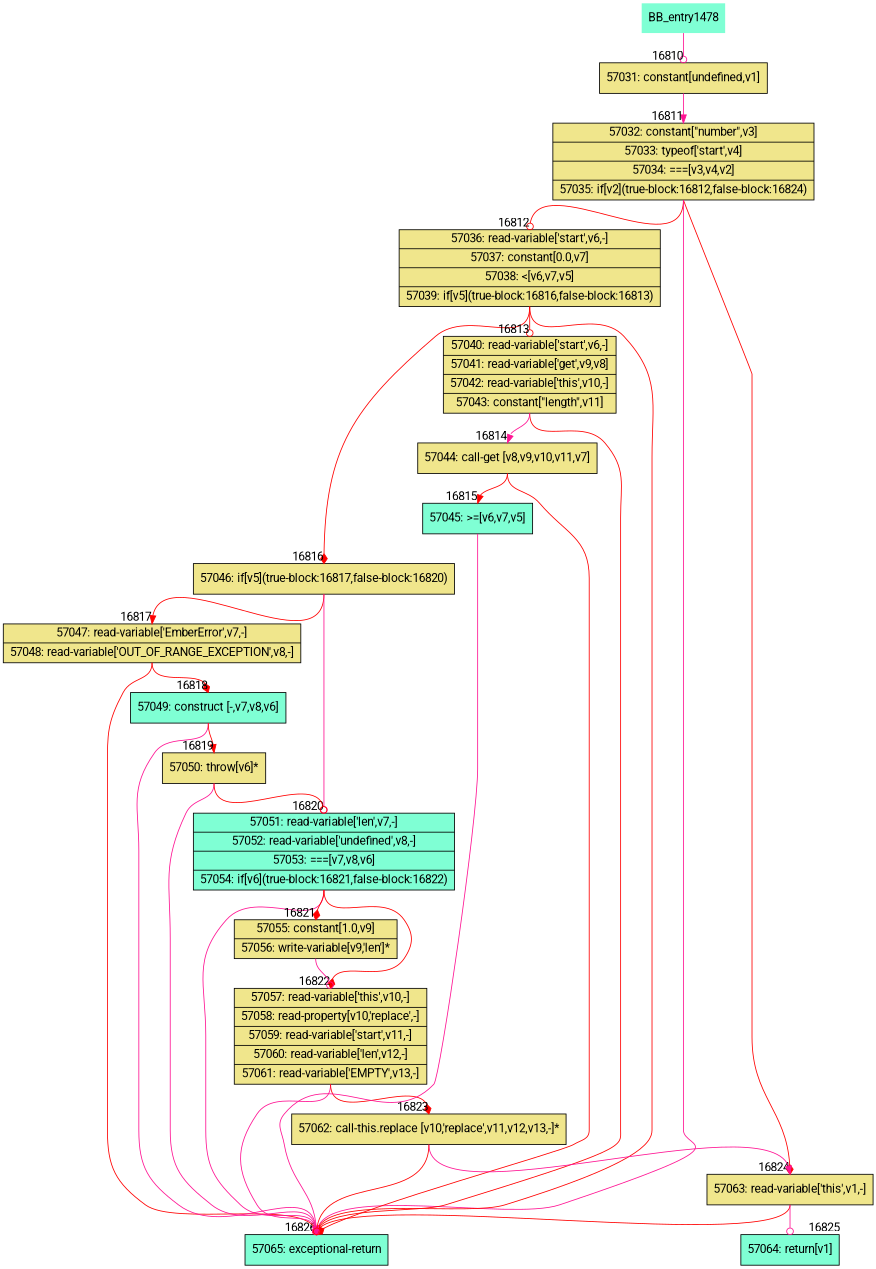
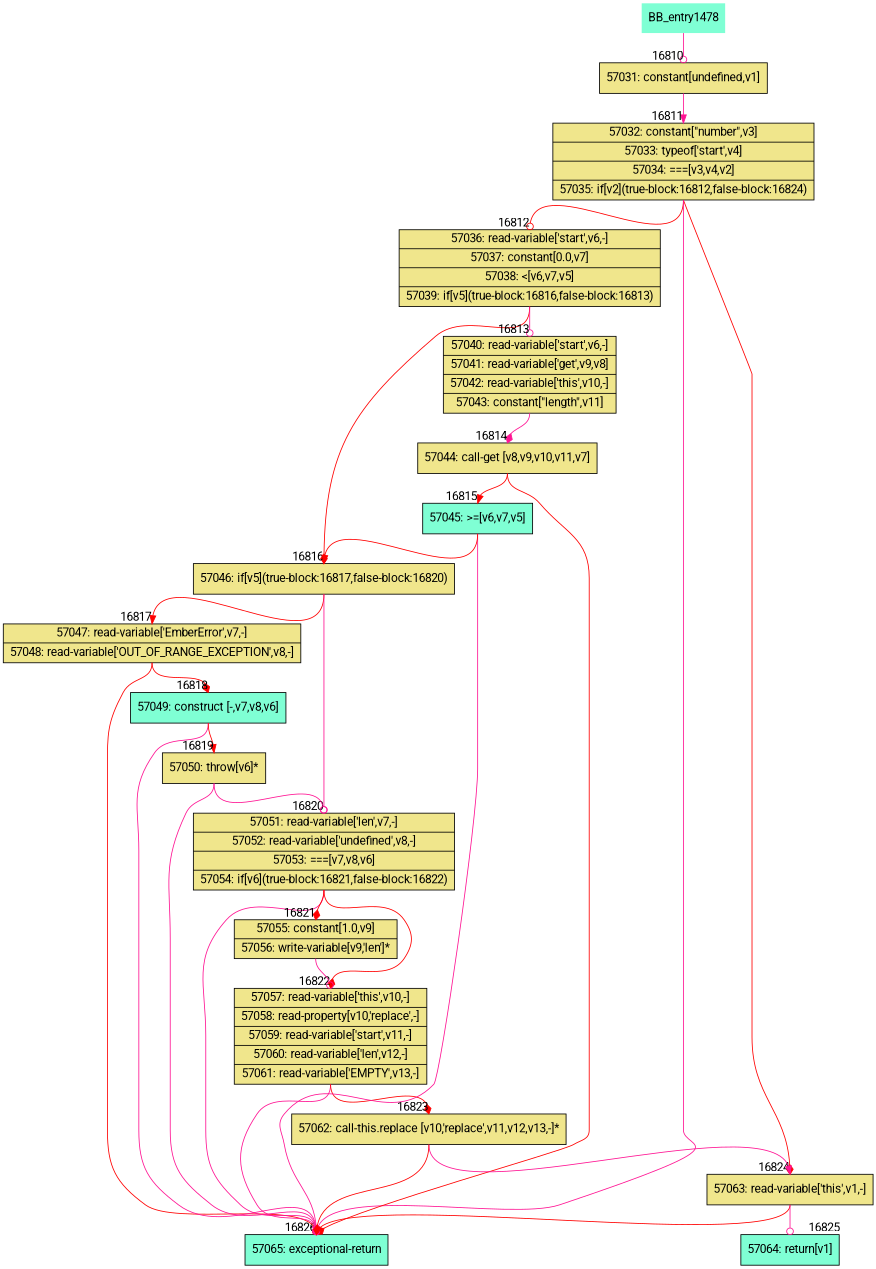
(530, 324) -> (530, 324)
(523, 425) -> (523, 425)
none -> (405, 550)
(266, 799) -> (266, 799)
(324, 852) -> (324, 852)
(652, 854) -> none
(621, 904) -> none
(376, 1189) -> (376, 1189)
